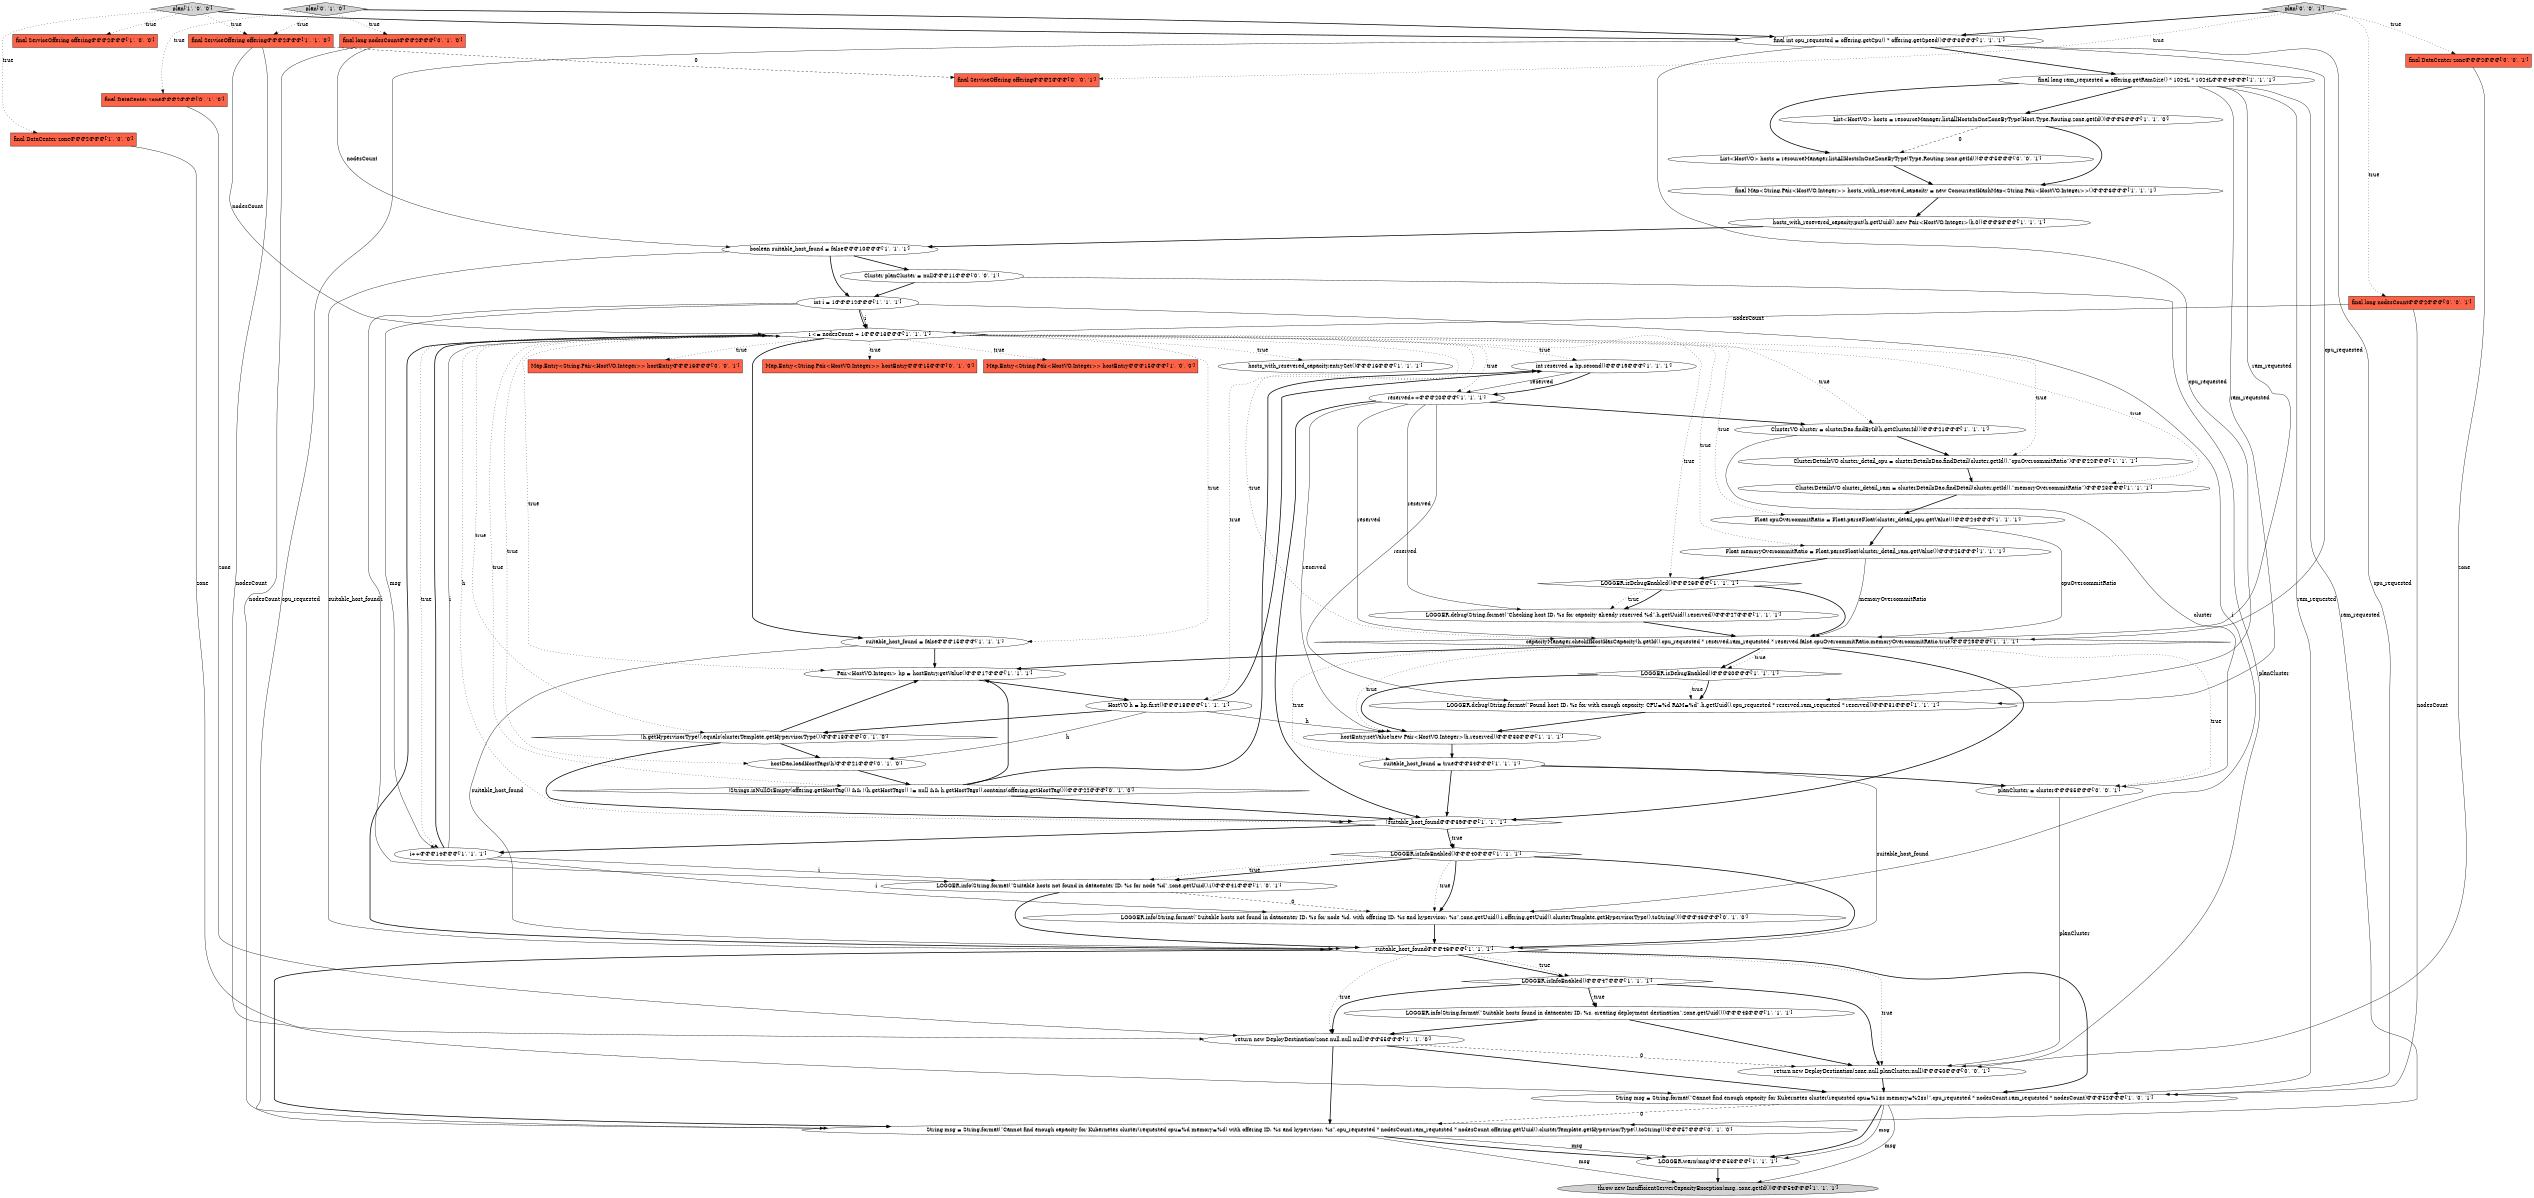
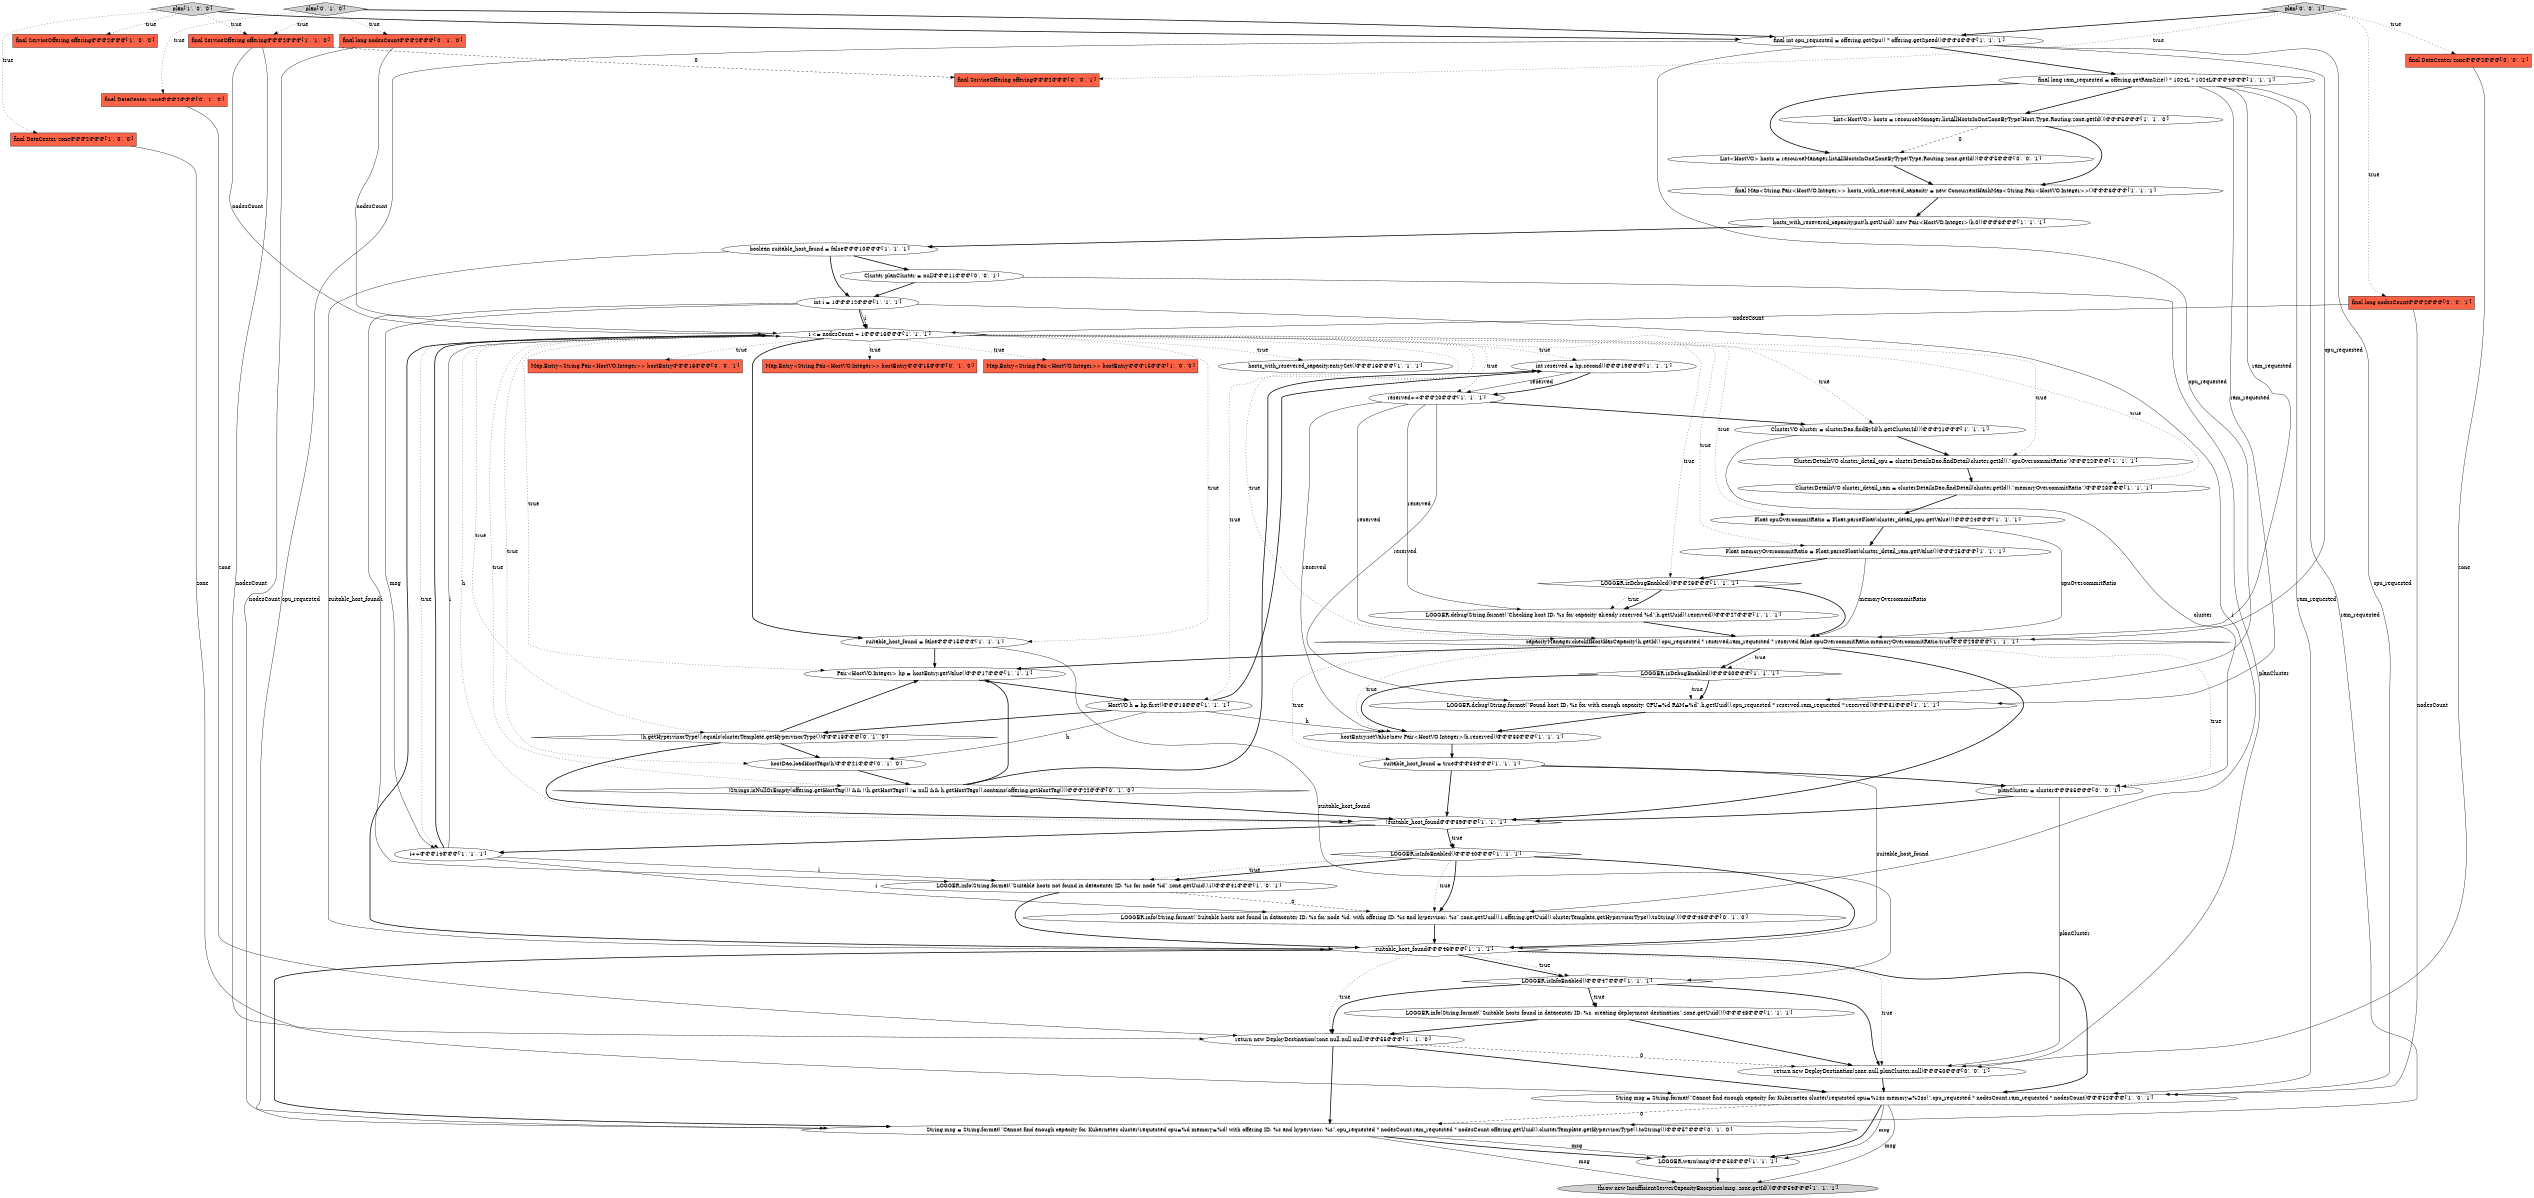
(463, 217) -> (465, 322)
(1280, 618) -> (1776, 814)
(629, 932) -> (1509, 876)
